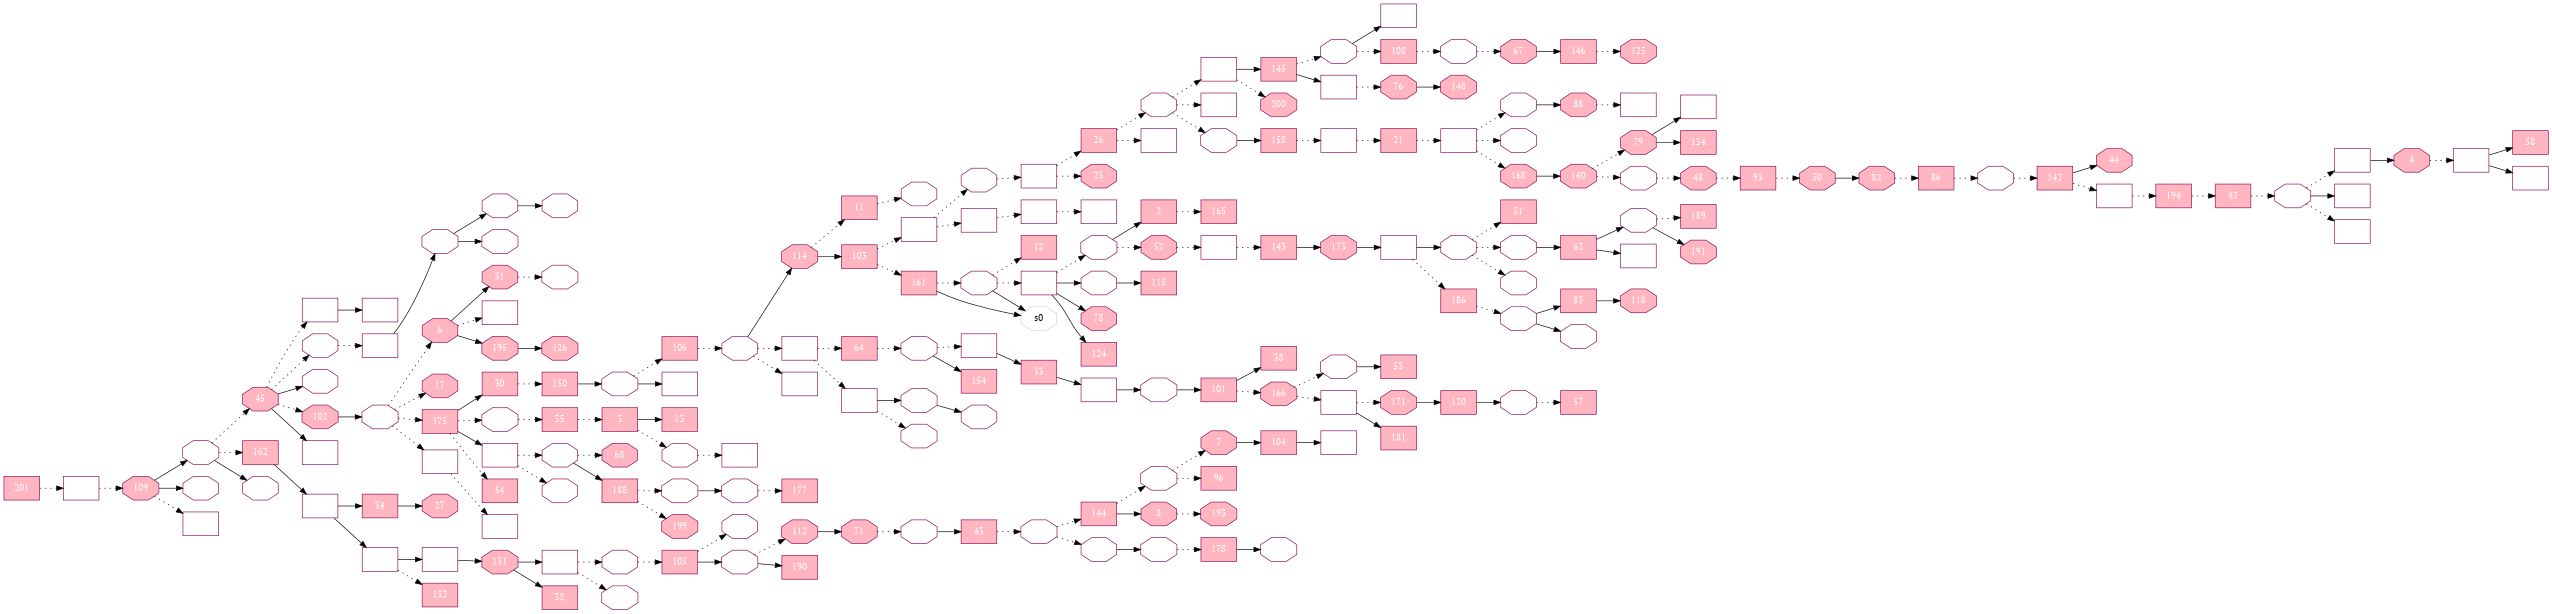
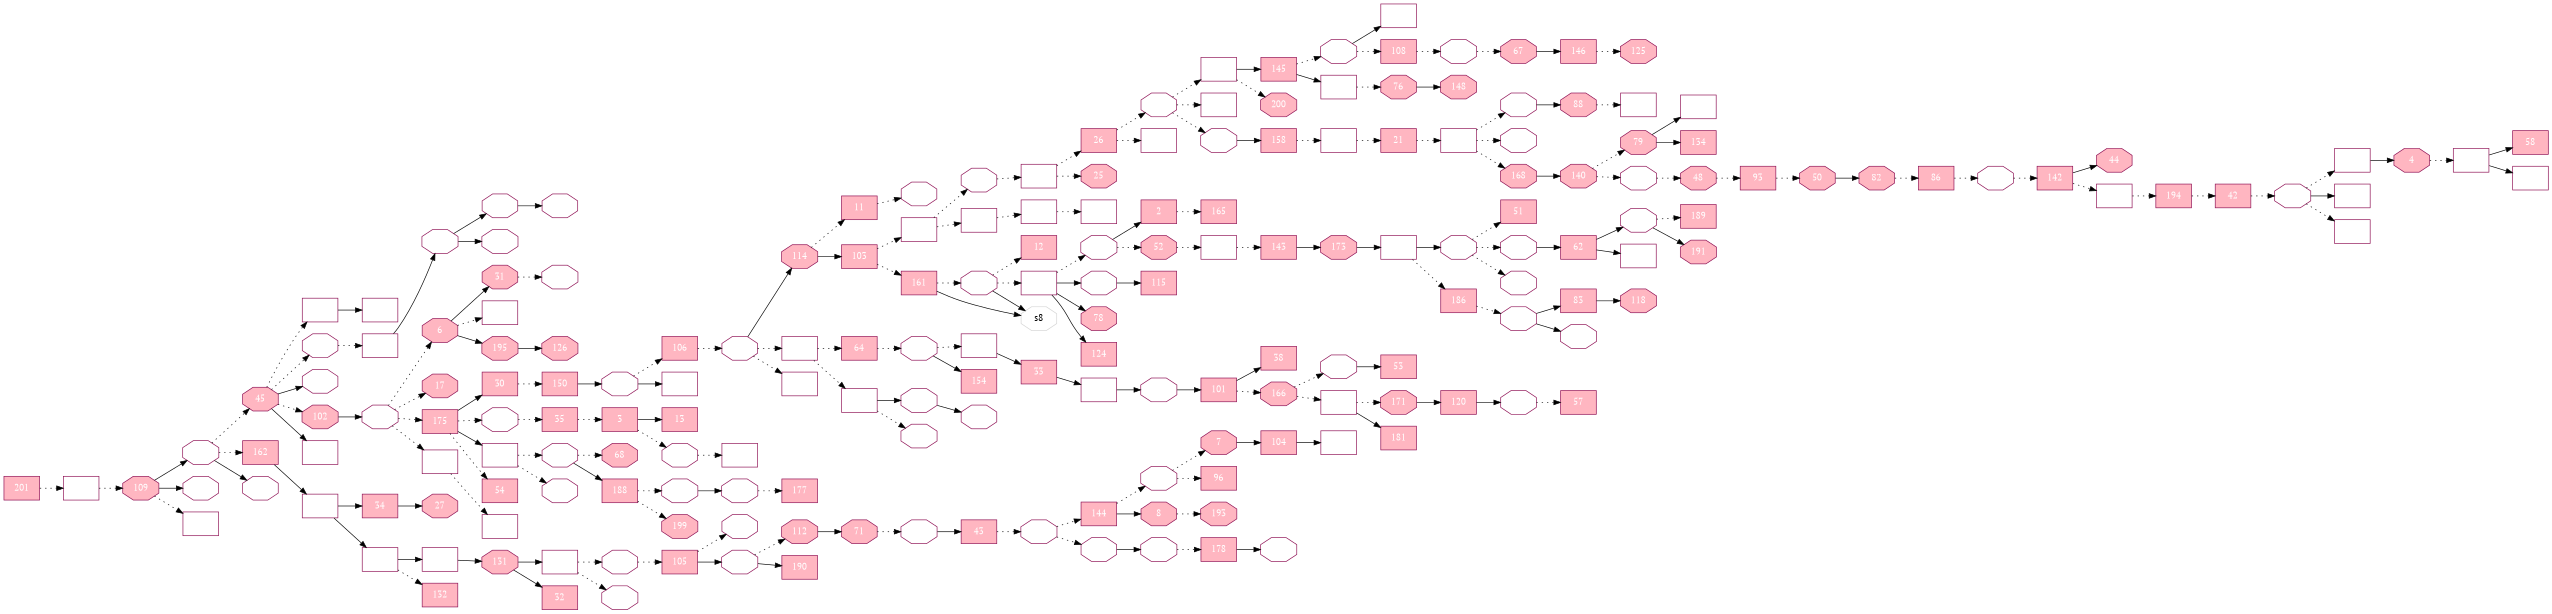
(1039, 319) -> (1039, 319)
